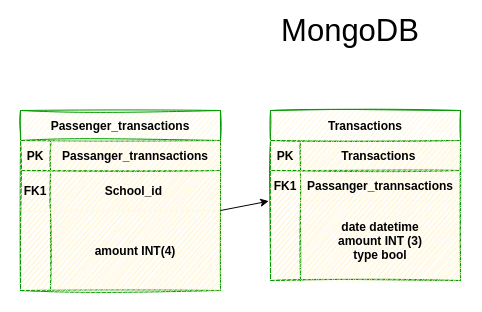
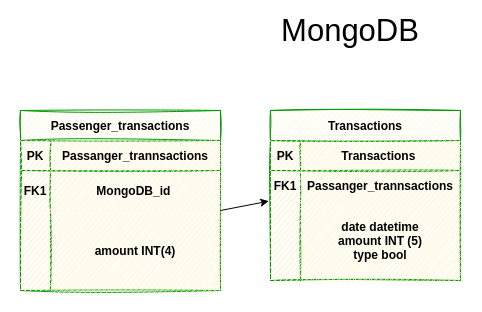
(135, 191) -> (135, 191)
(380, 227) -> (380, 227)
